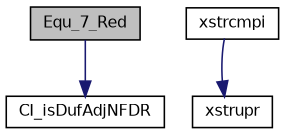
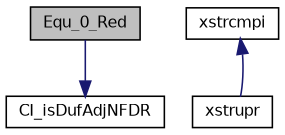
(85, 23) -> (85, 23)
(222, 60) -> (243, 76)
